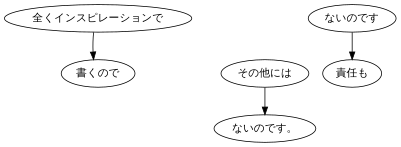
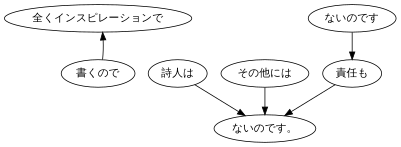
(93, 42) -> (103, 50)
none -> (178, 73)
none -> (313, 98)
